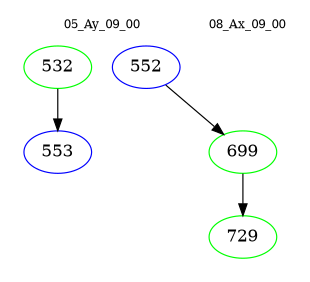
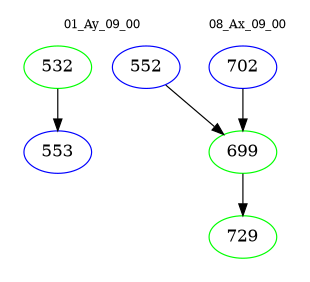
(102, 25) -> (102, 25)
none -> (243, 67)
